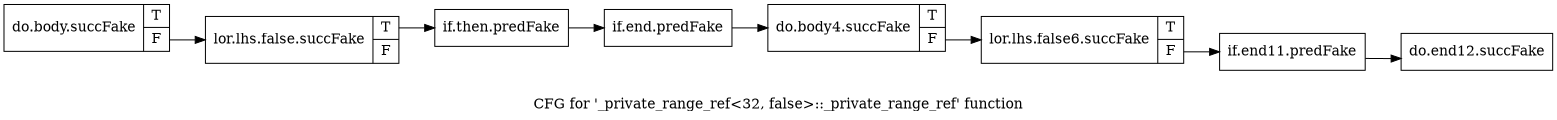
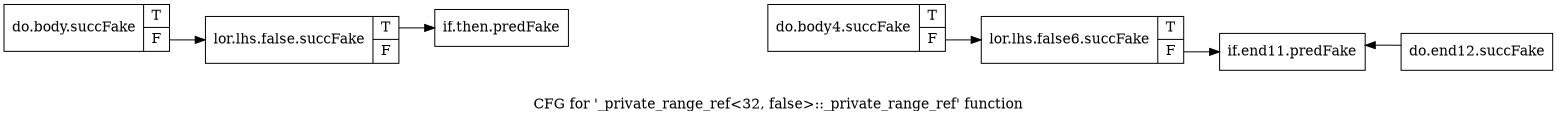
(668, 28) -> none
(1378, 59) -> (1388, 45)
